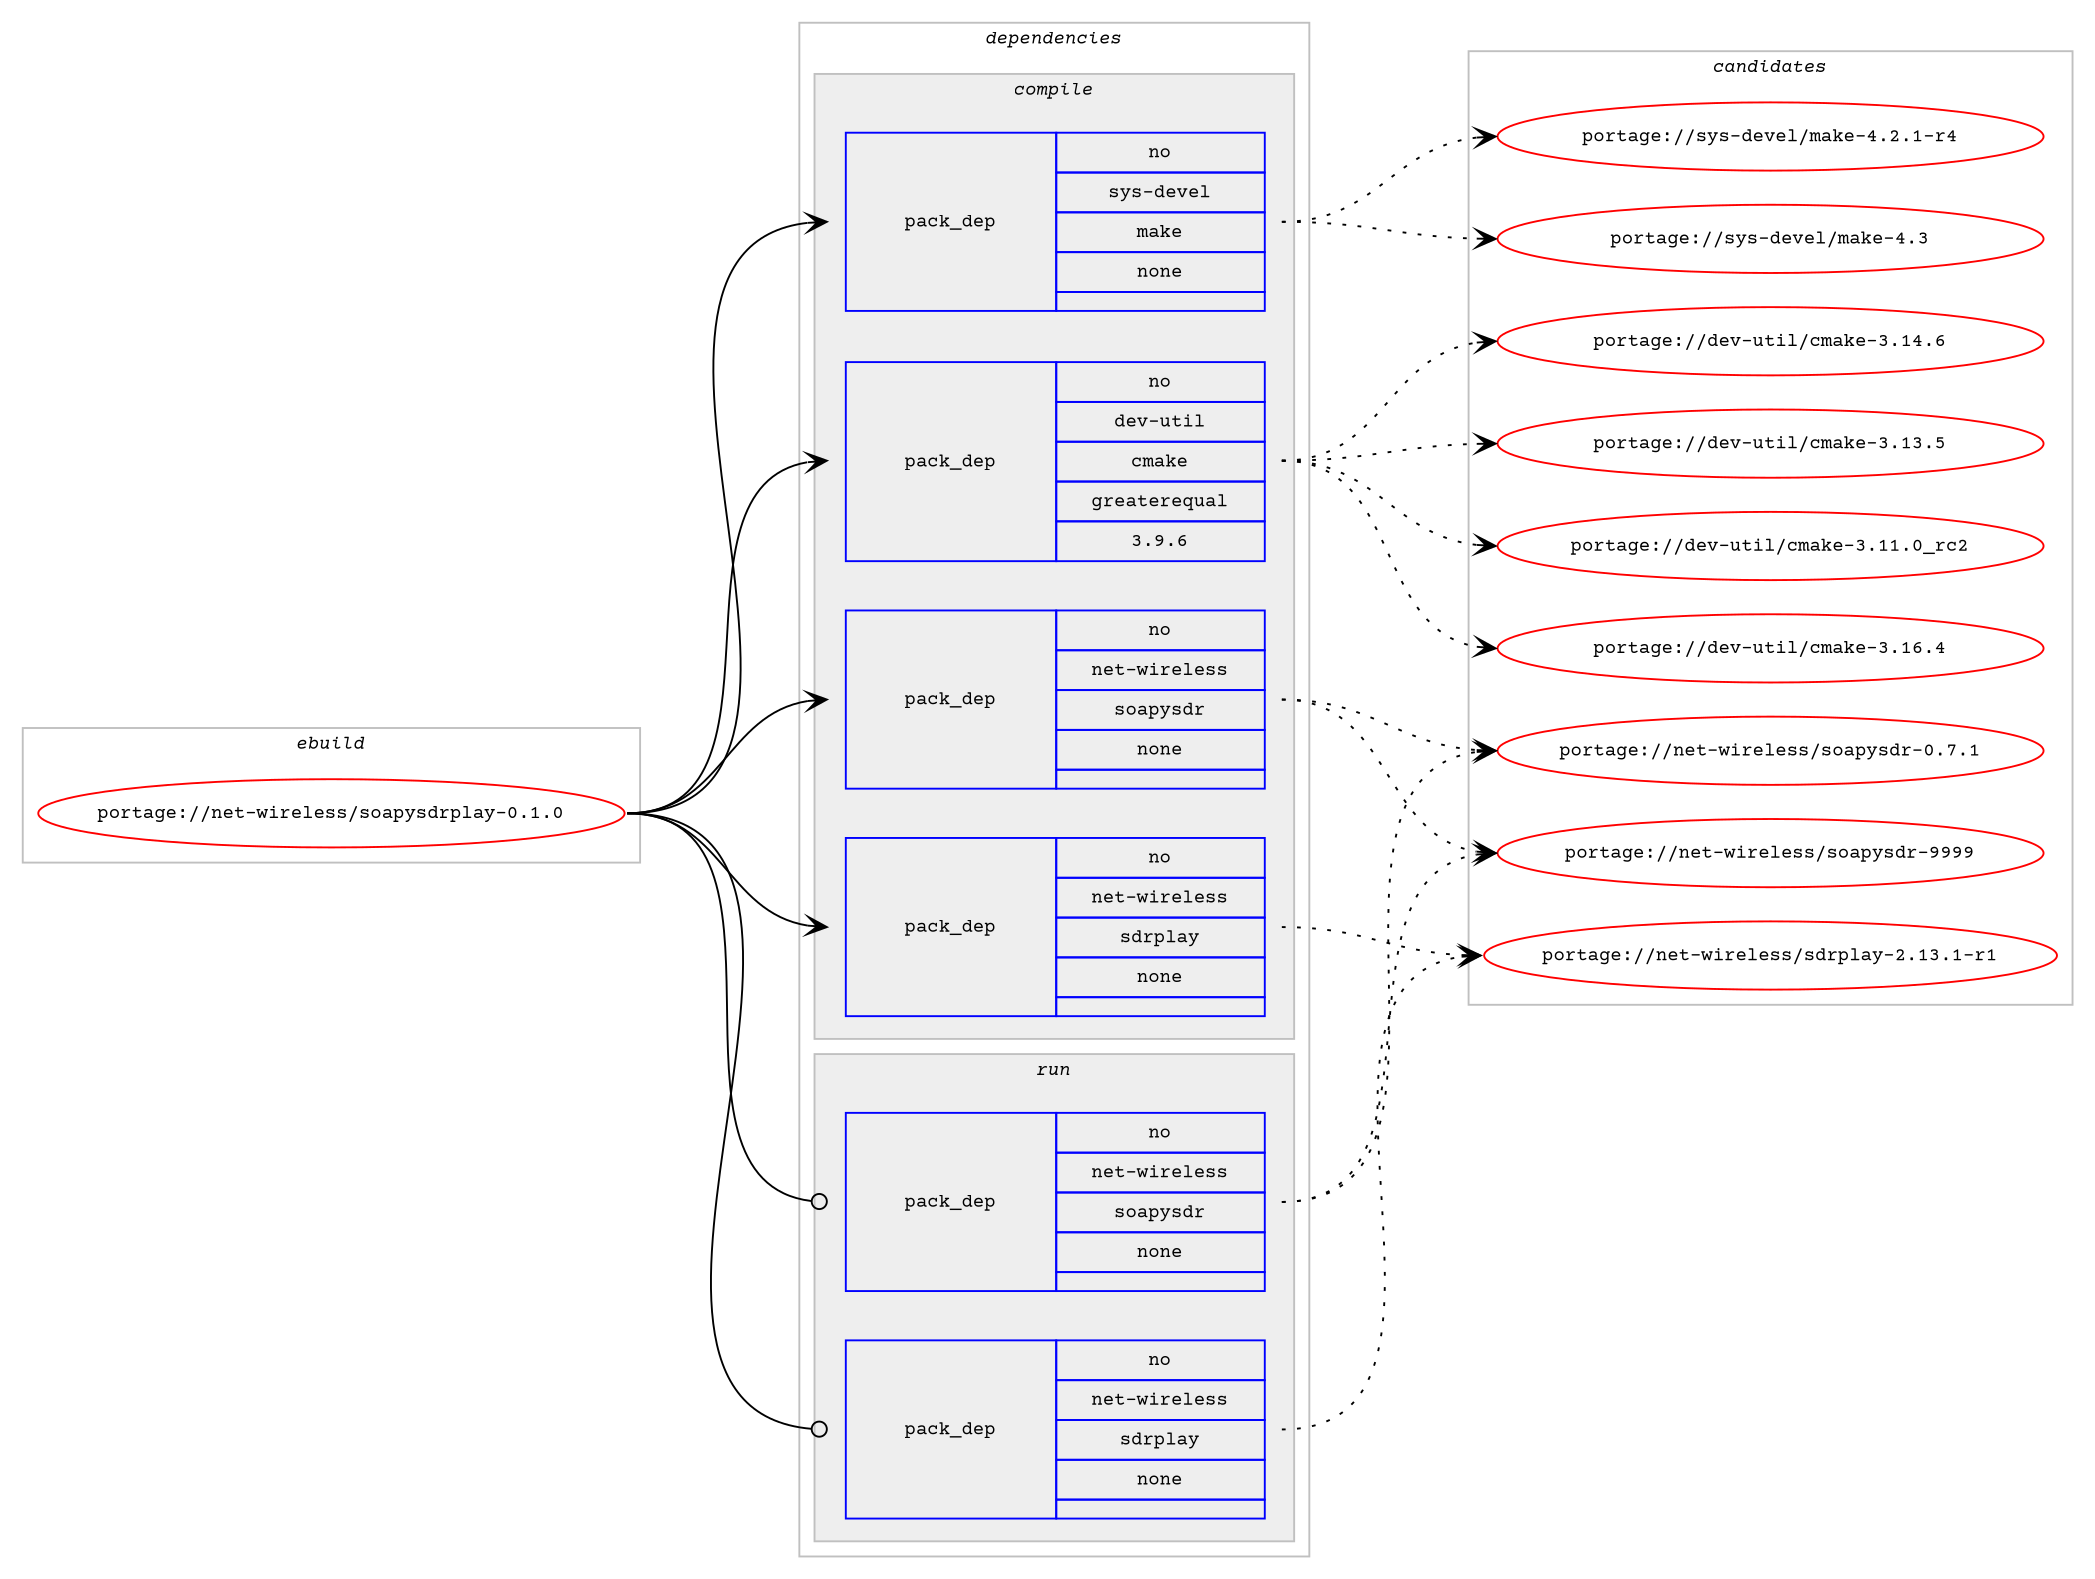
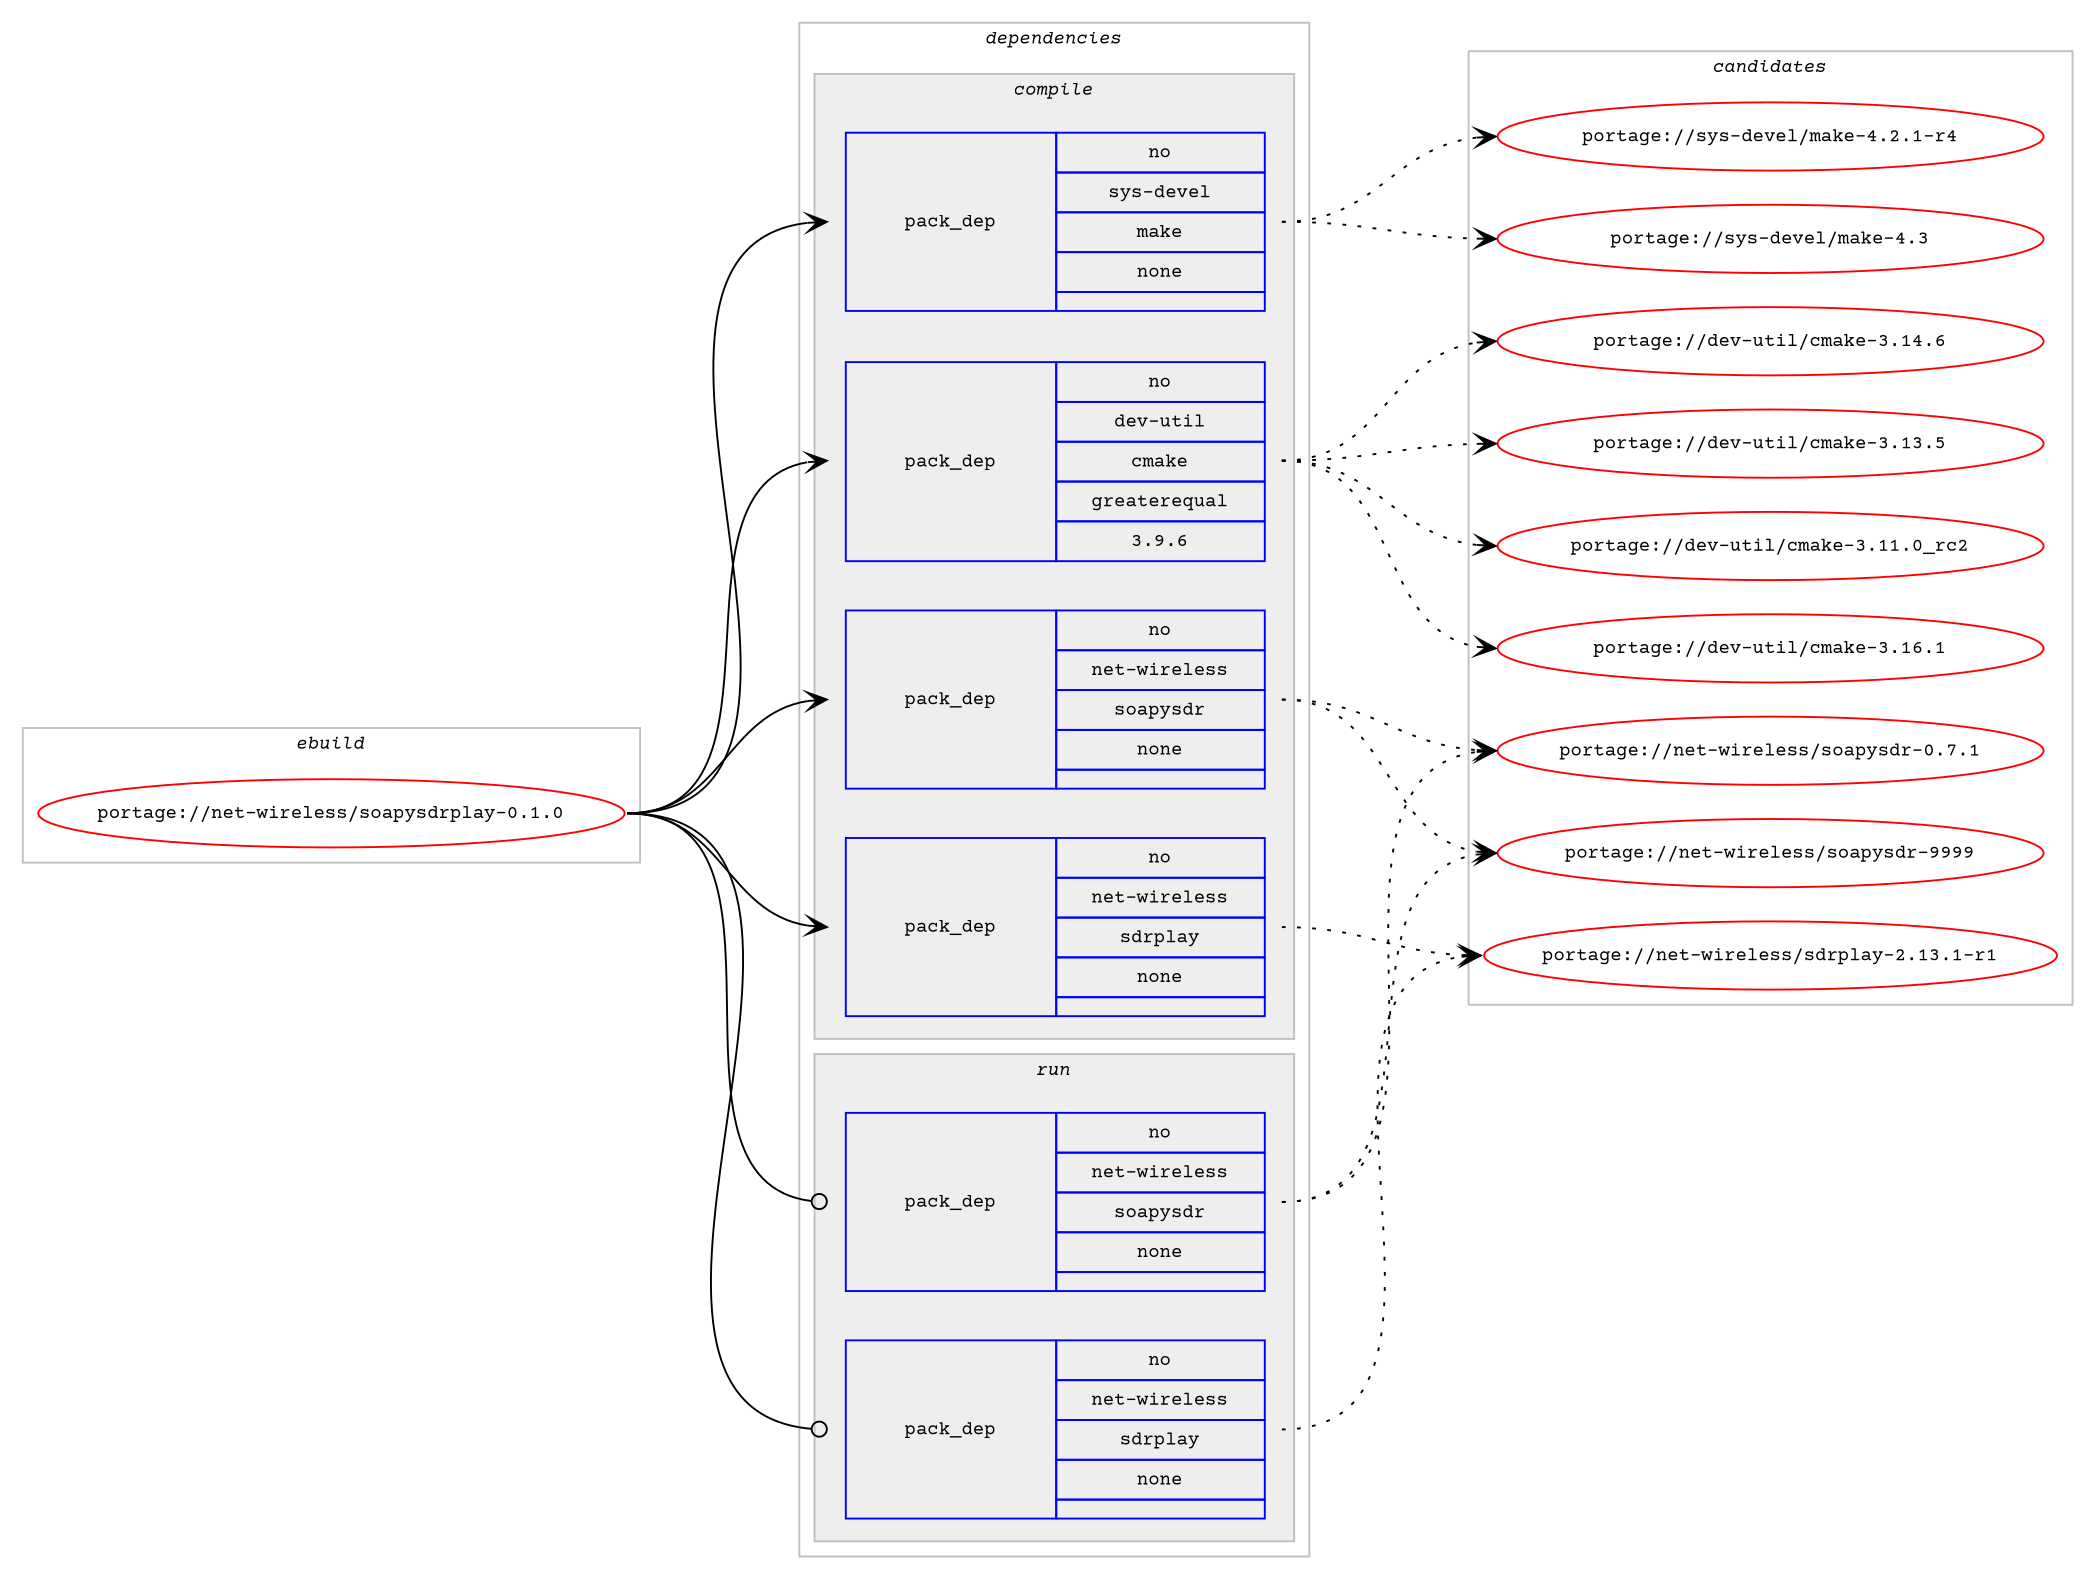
(1771, 648) -> (1771, 648)
